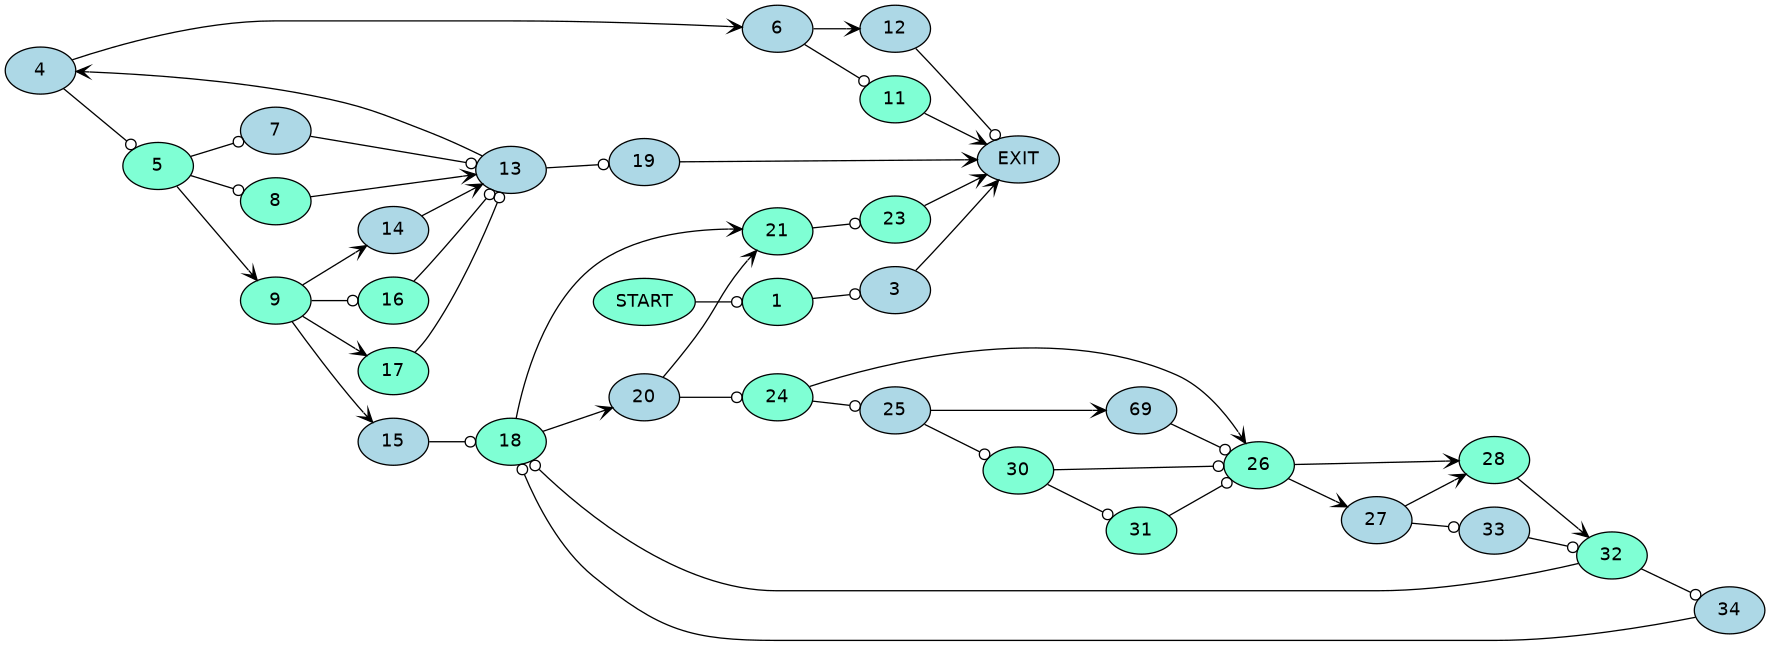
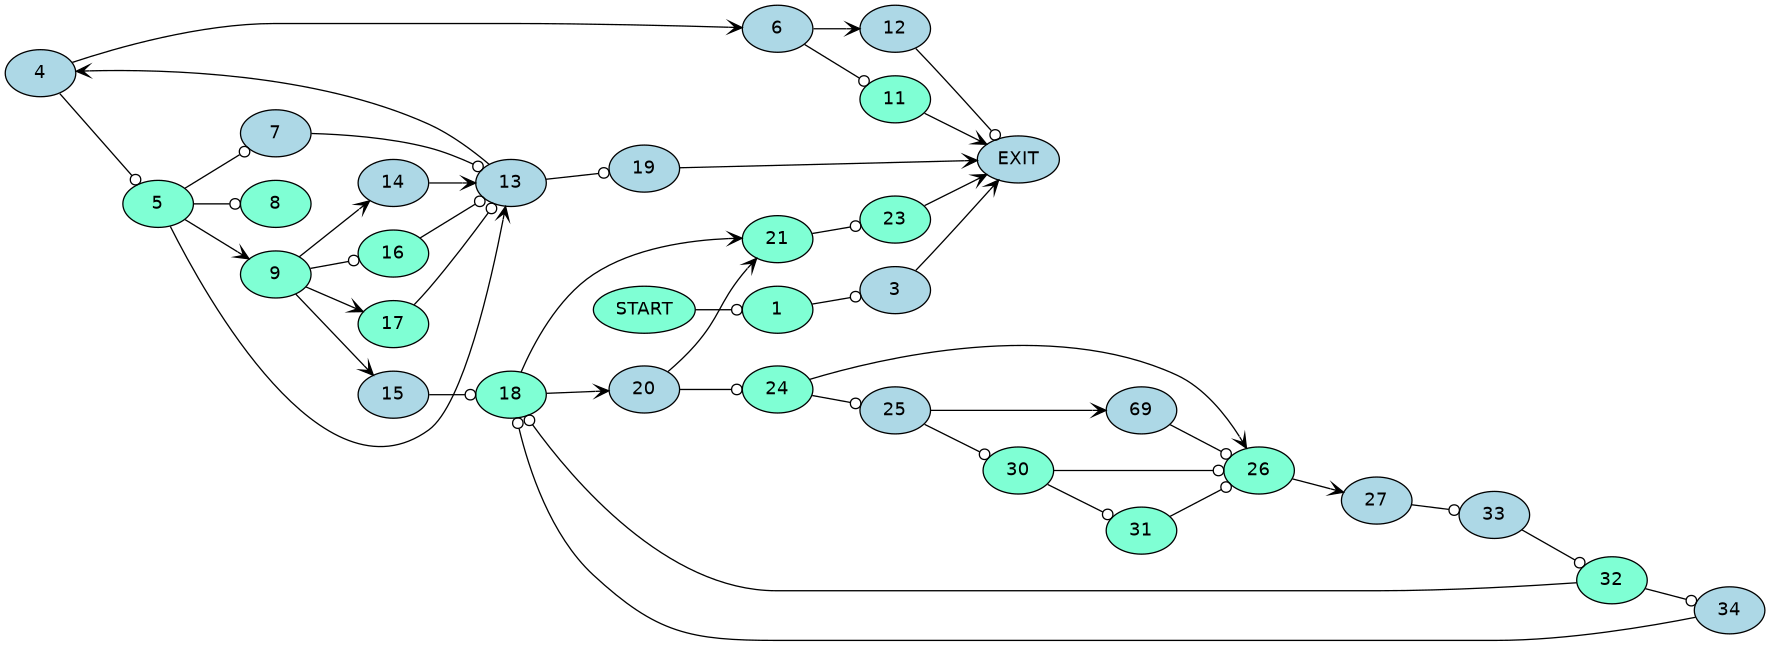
(387, 187) -> (361, 442)
(1494, 460) -> none
